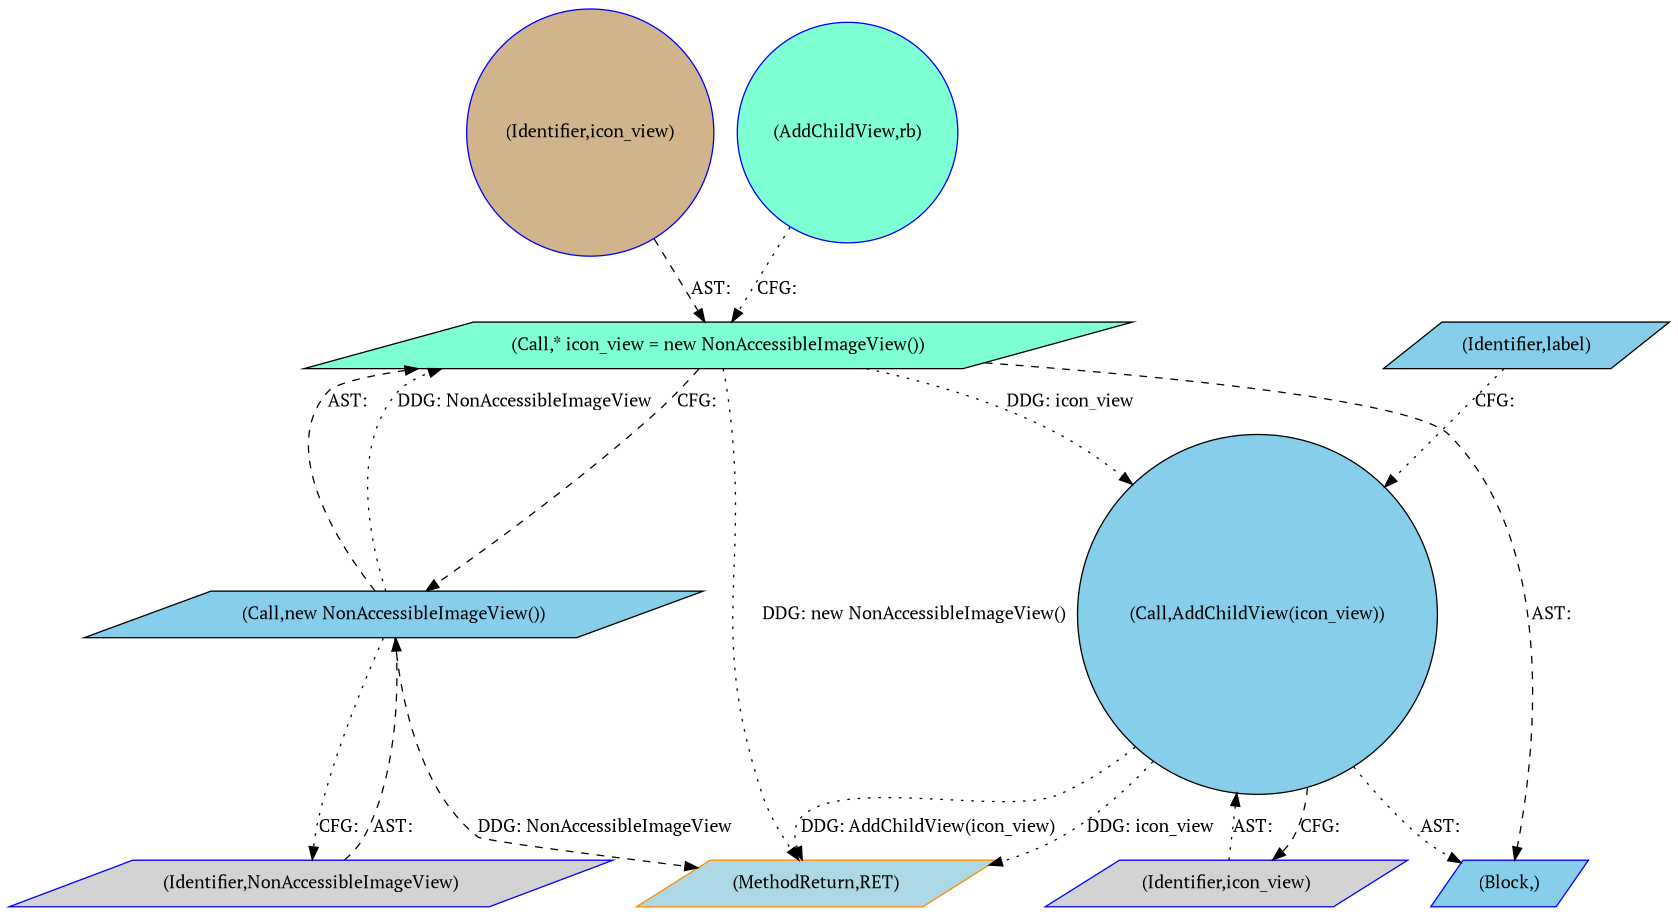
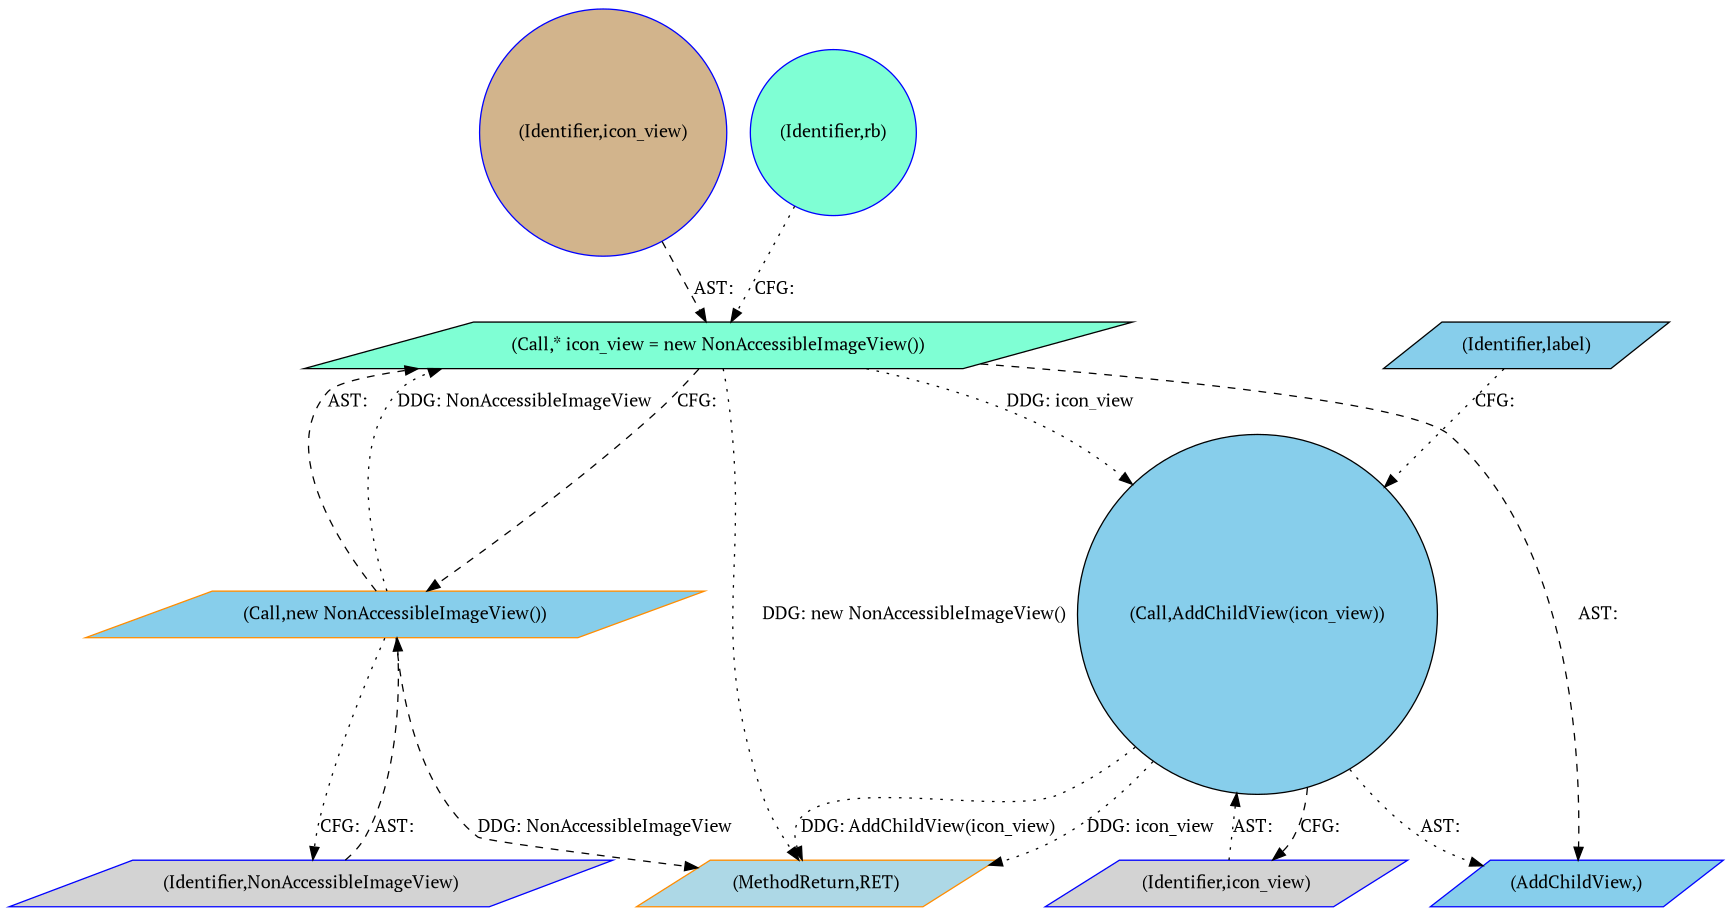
(848, 133) -> (833, 133)
(394, 614) -> (395, 614)
(1510, 883) -> (1577, 883)
